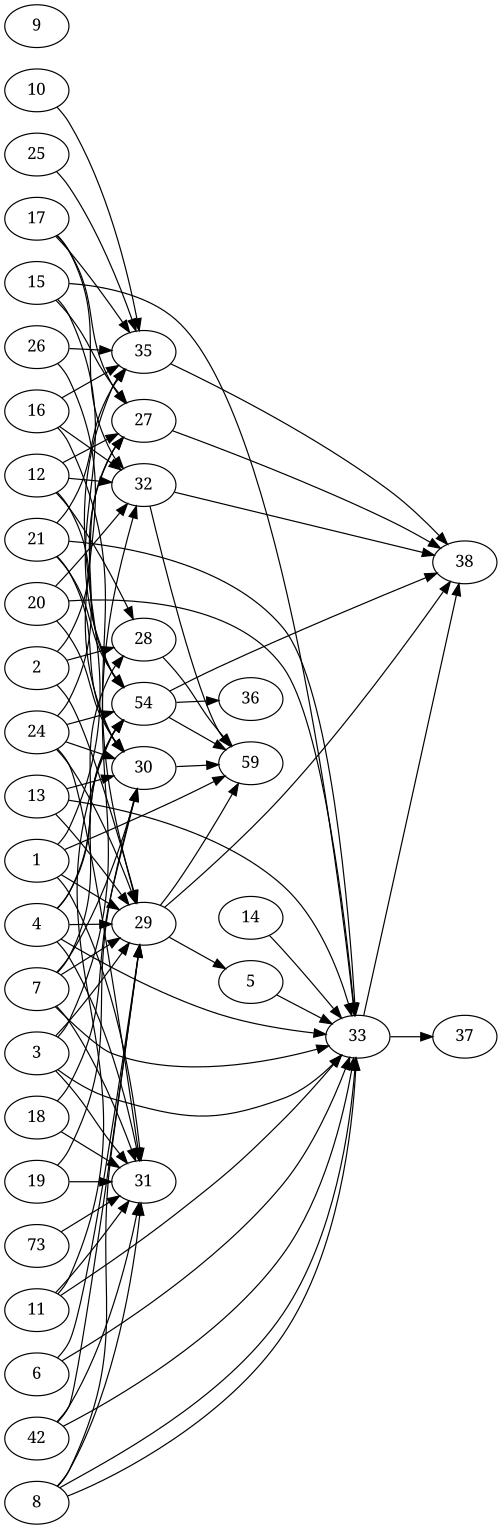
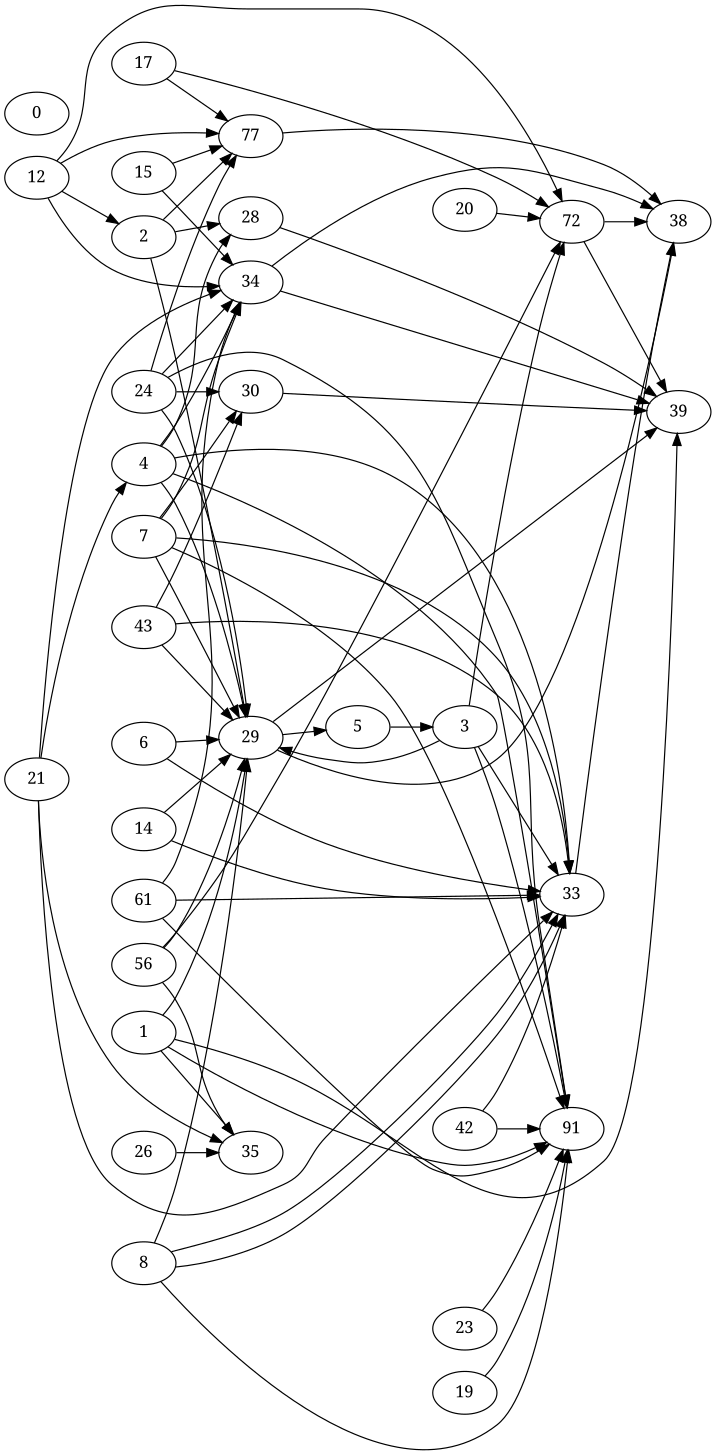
(37, 26) -> (37, 114)
(37, 90) -> none
(37, 155) -> none
(91, 278) -> none
(37, 411) -> (144, 965)
(144, 421) -> (251, 136)
(312, 439) -> none
(144, 485) -> (572, 222)
(96, 548) -> (85, 204)
(91, 552) -> none
(286, 595) -> none
(90, 648) -> (69, 622)
(76, 649) -> none
(251, 699) -> none
(144, 704) -> (251, 282)
(301, 705) -> none
(251, 763) -> (679, 412)
(37, 797) -> (144, 627)
(102, 986) -> none
(299, 1007) -> (403, 727)
(465, 1037) -> none
(37, 1118) -> none
(144, 1182) -> (572, 1129)
(37, 1246) -> (465, 1329)
(89, 1297) -> (191, 789)
(37, 1310) -> (144, 901)
